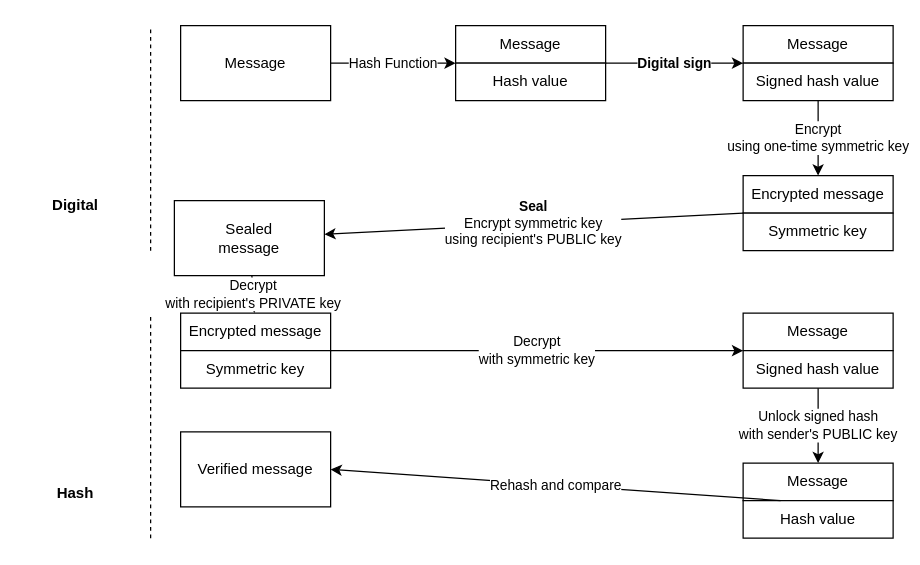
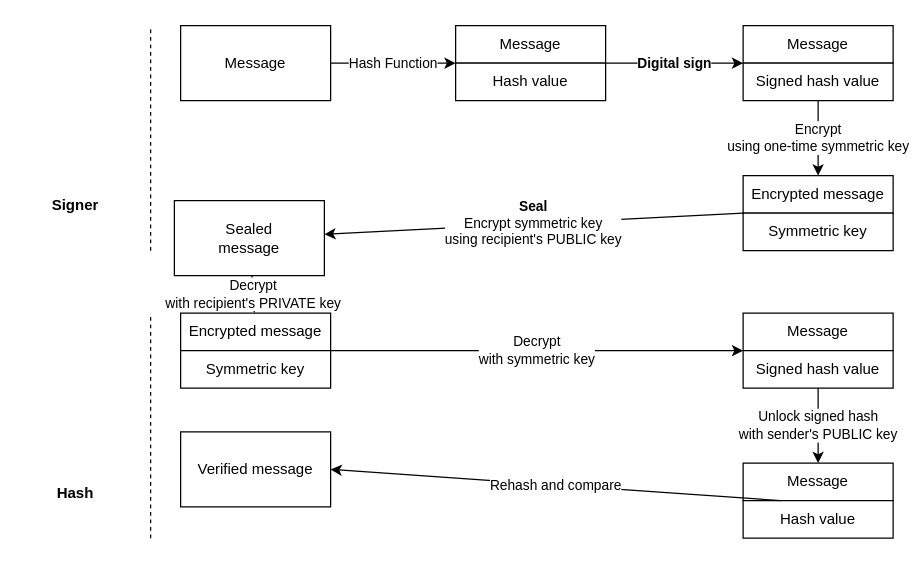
(75, 205) -> (75, 205)
